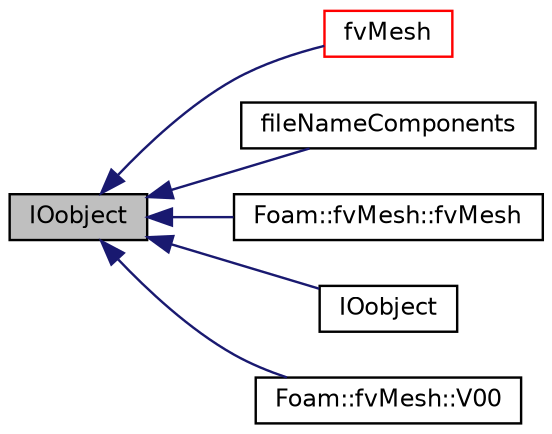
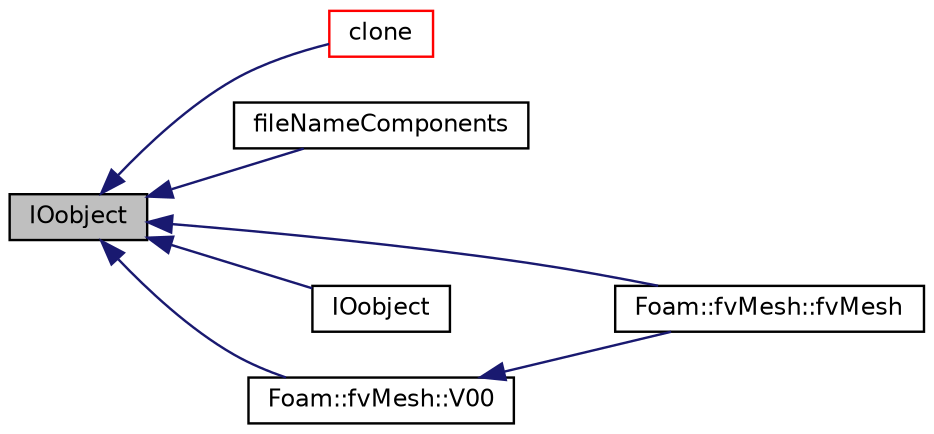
(388, 34) -> (381, 34)
none -> (588, 352)
